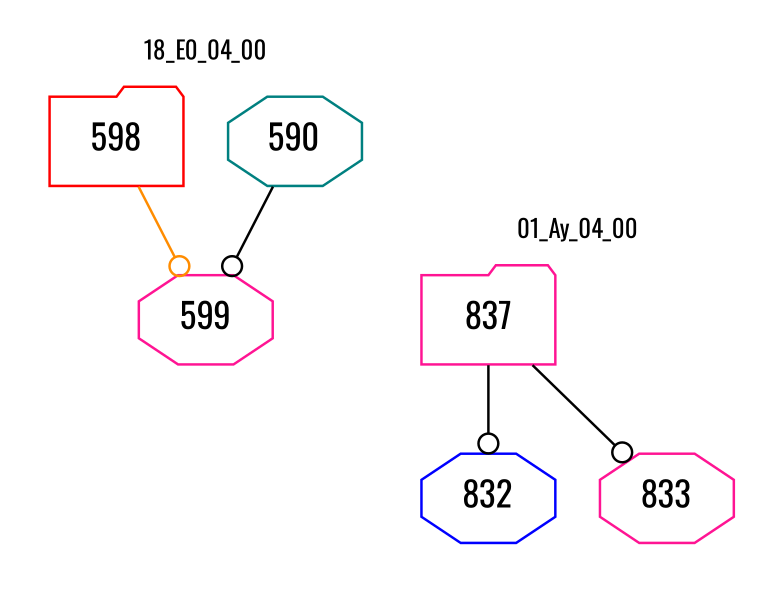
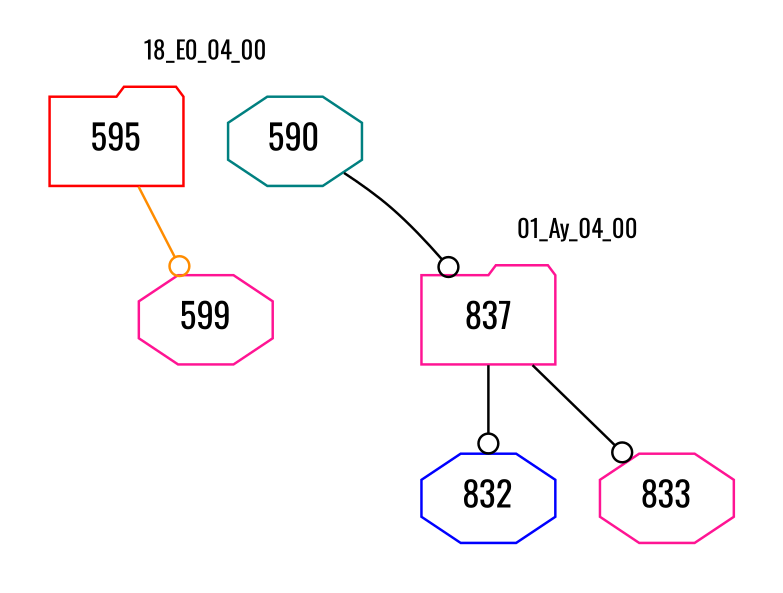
(117, 141) -> (117, 141)
(255, 222) -> (417, 233)
